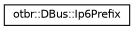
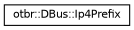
(67, 15) -> (67, 15)
